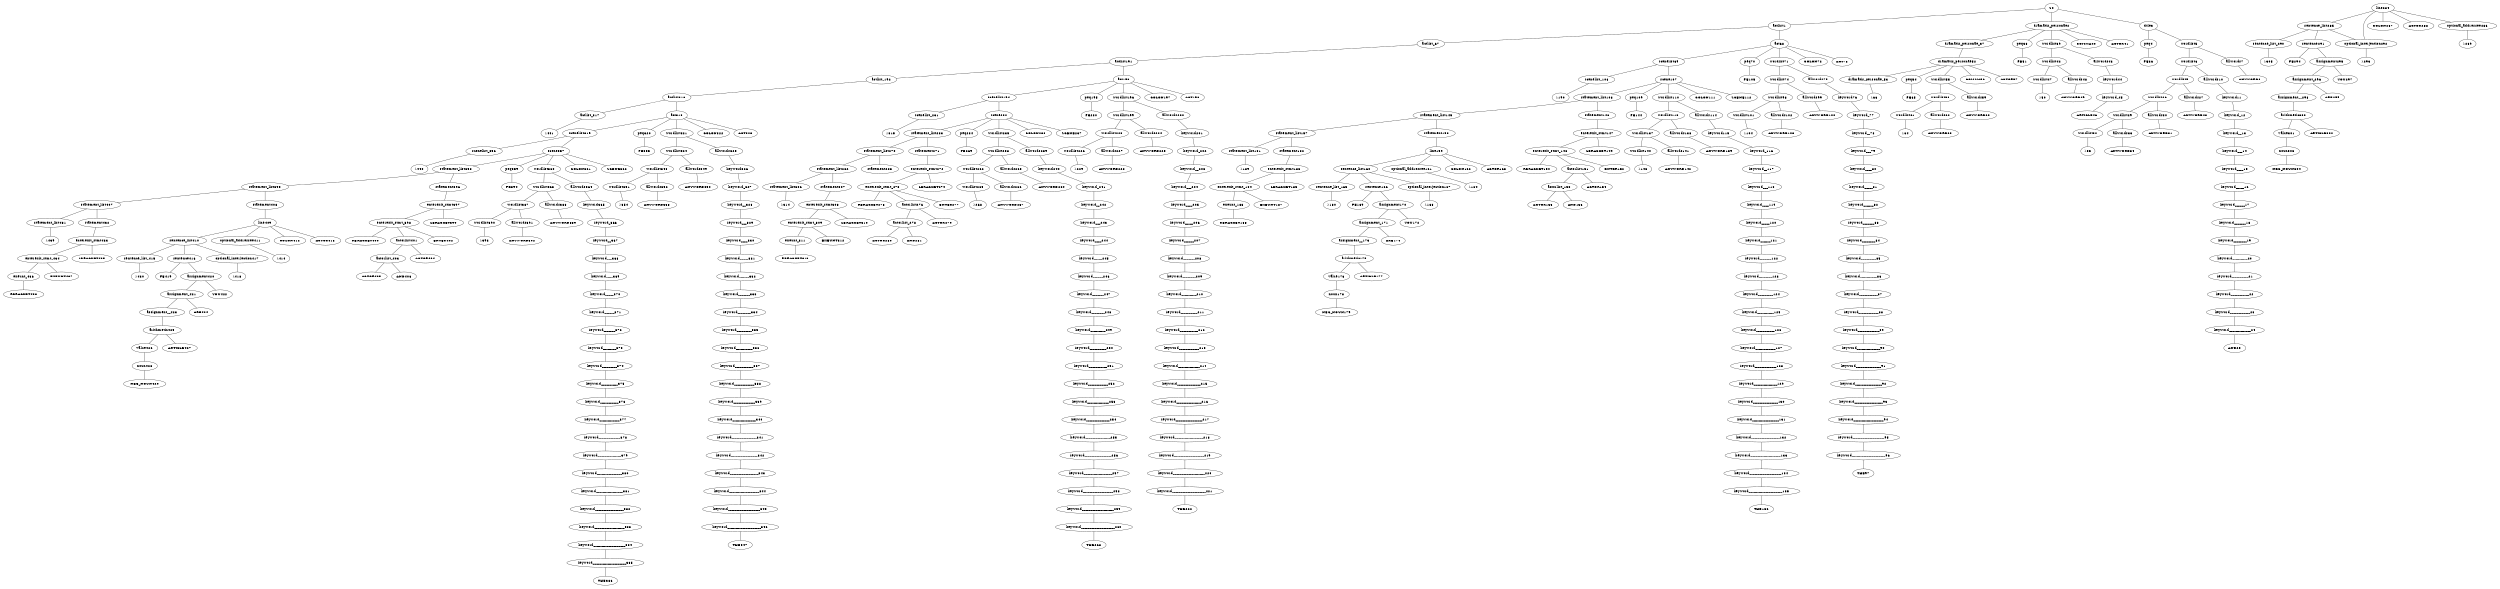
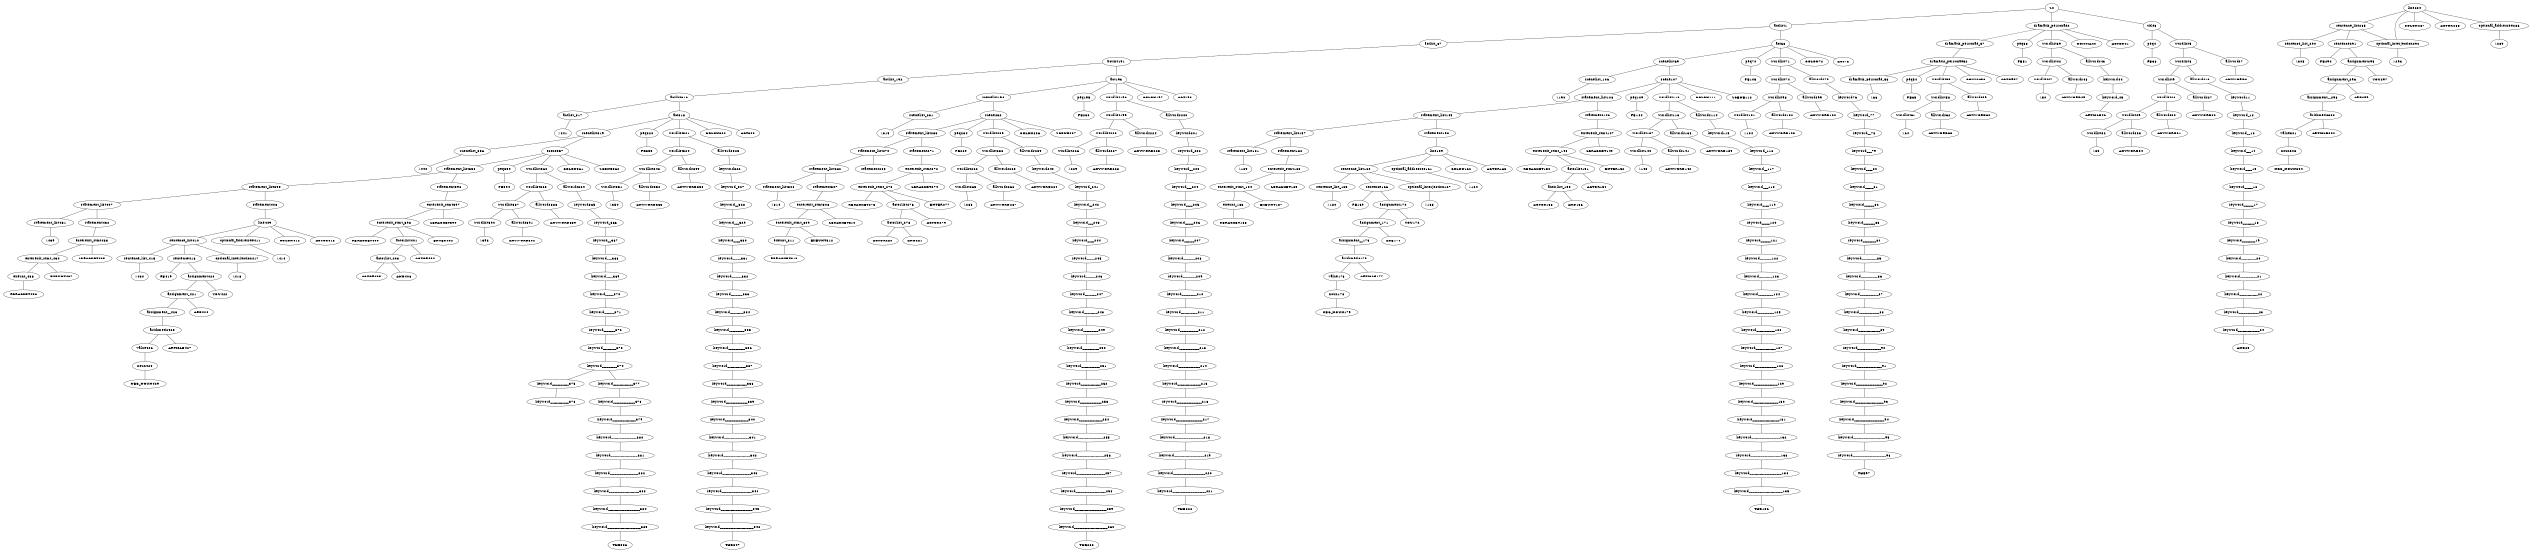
(605, 411) -> (612, 375)
